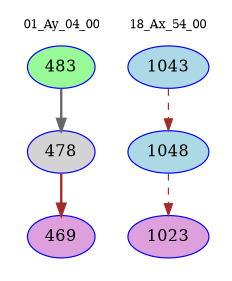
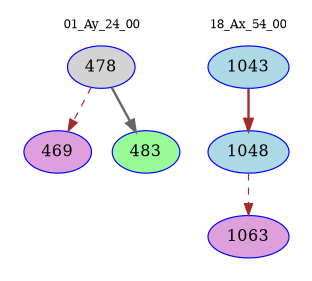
(62, 25) -> (102, 25)
(61, 104) -> (121, 104)
(168, 104) -> (249, 104)
(61, 189) -> (82, 104)
(168, 237) -> (249, 237)
